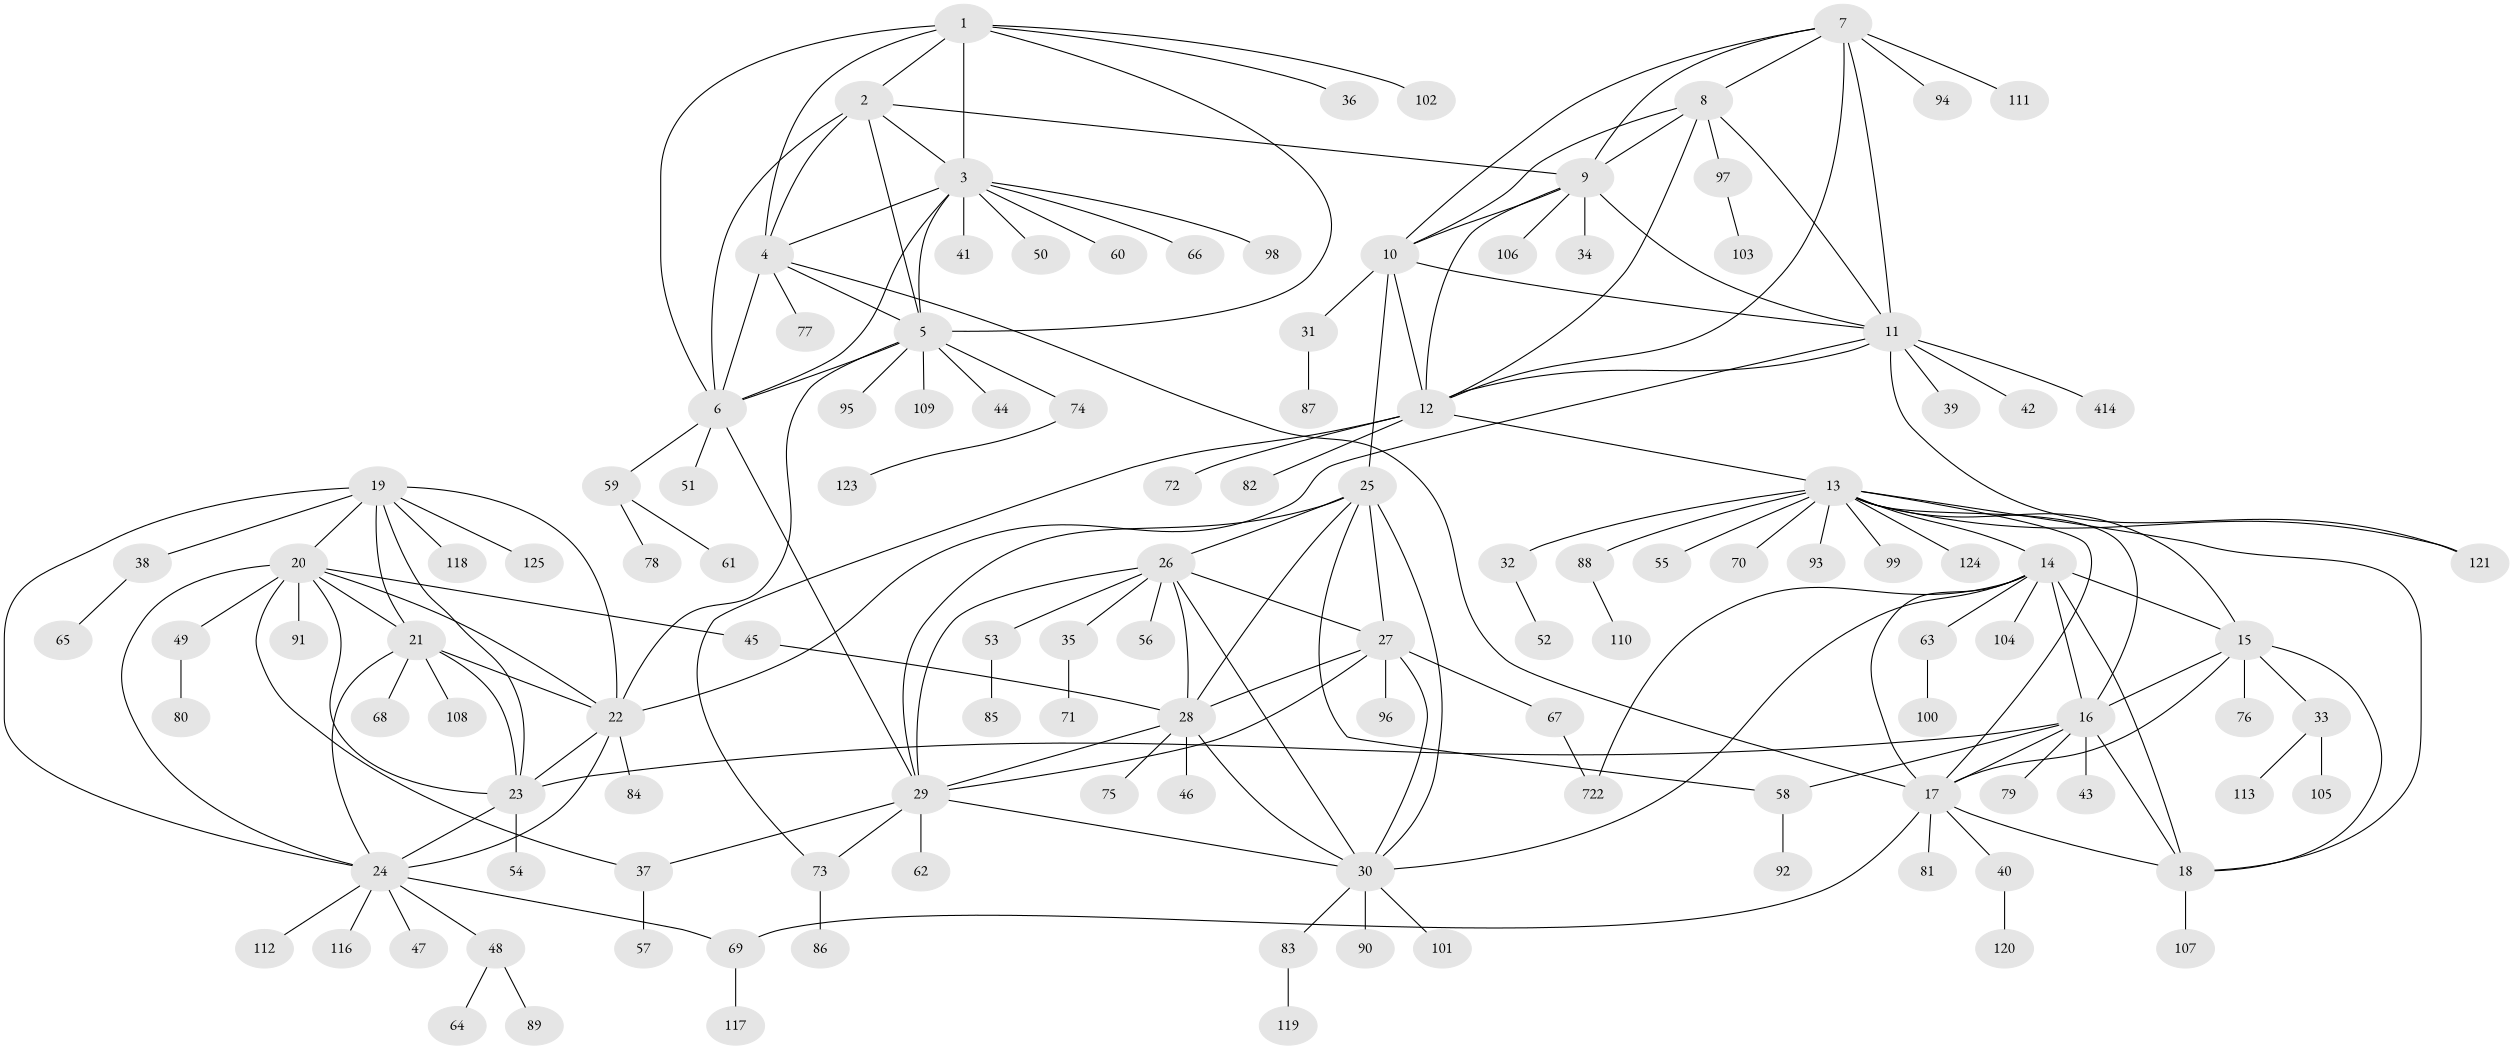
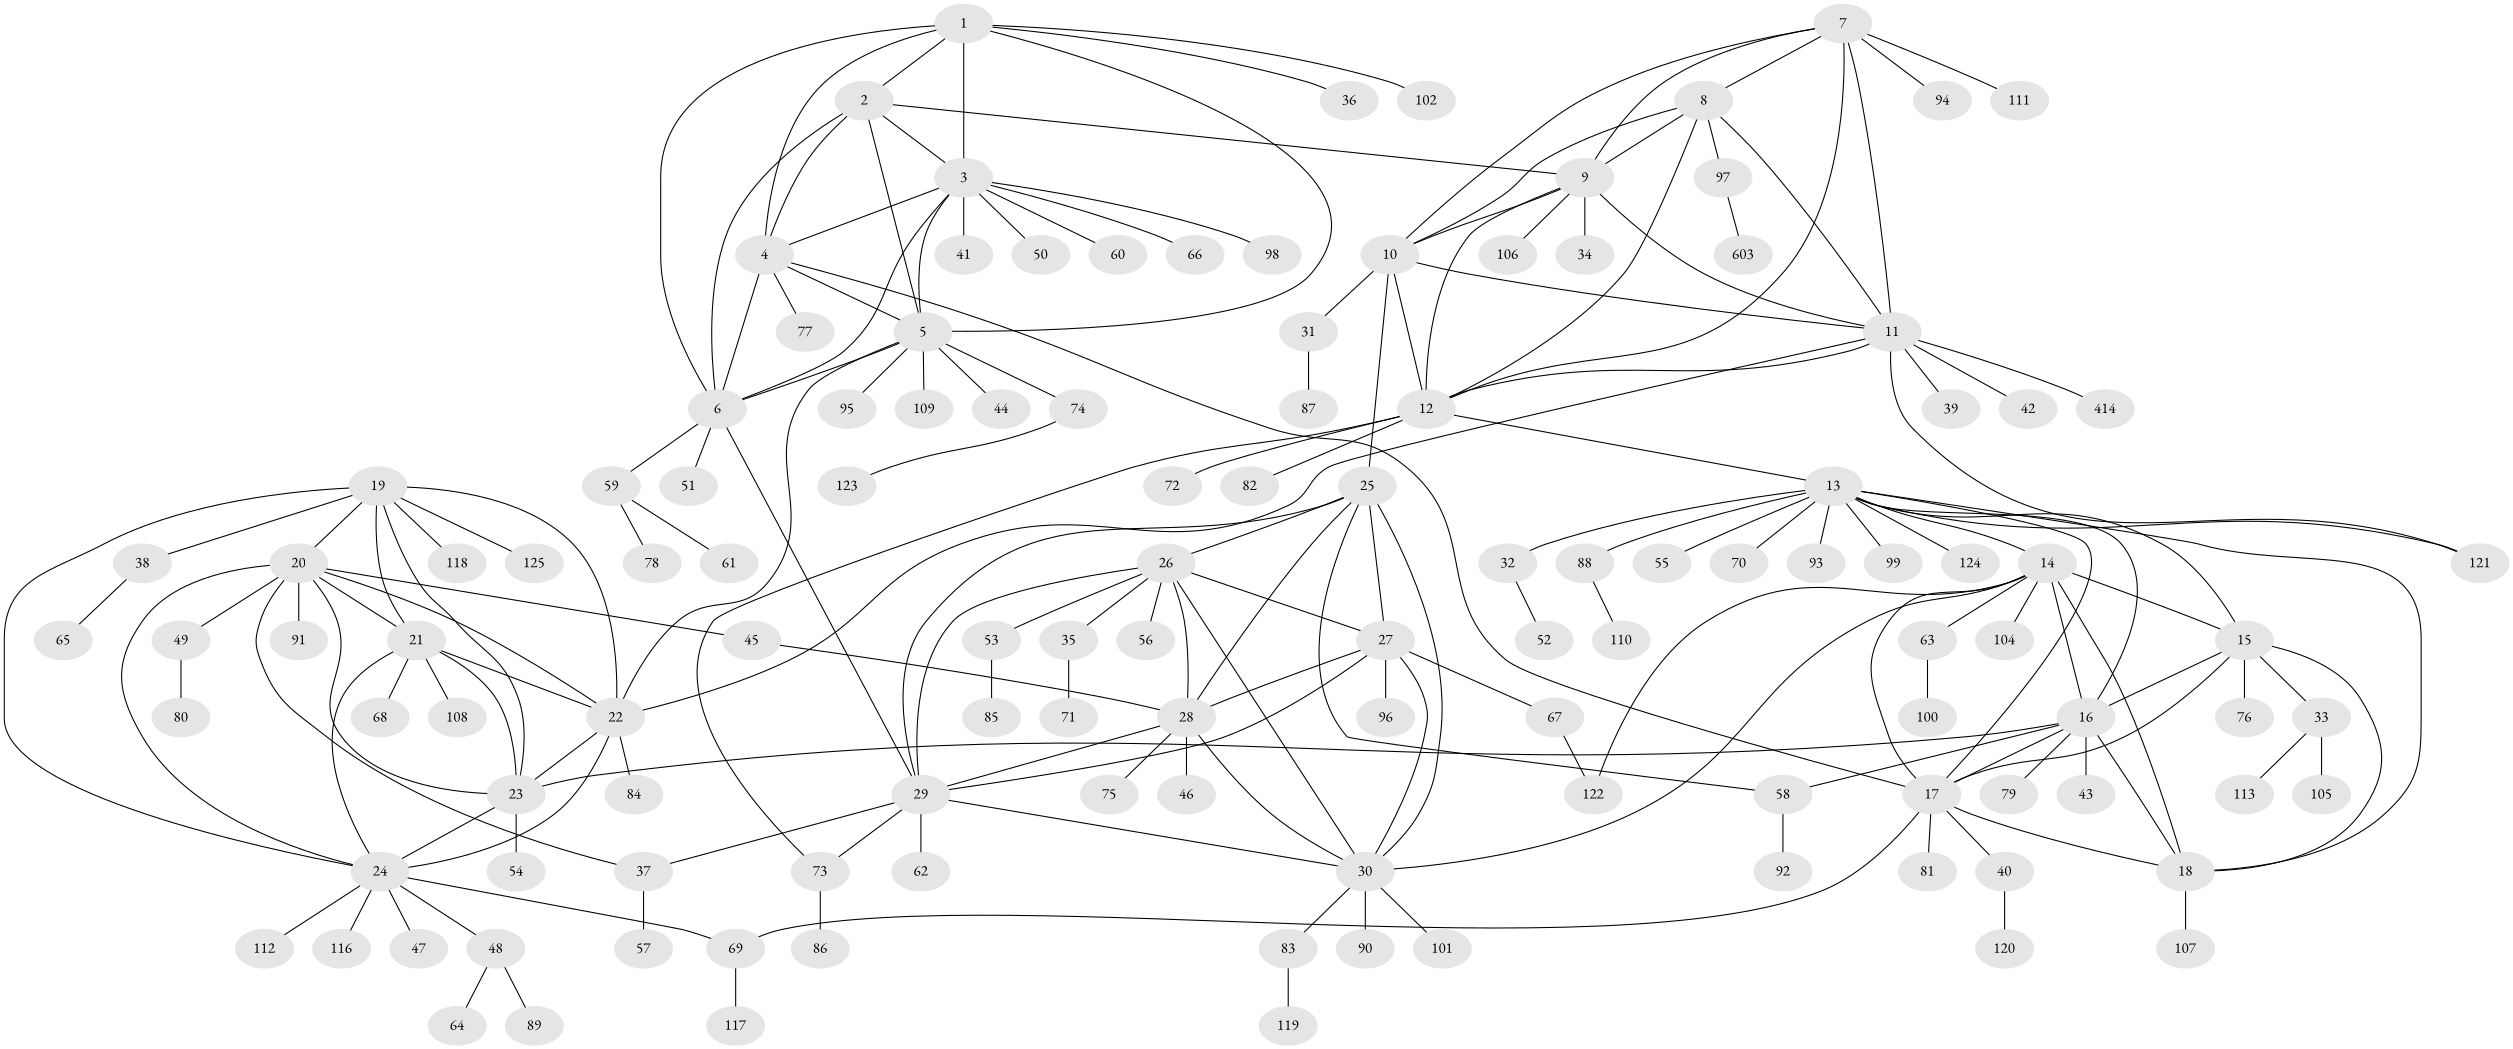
(1743, 255) -> (1743, 255)
(1593, 795) -> (1593, 795)
